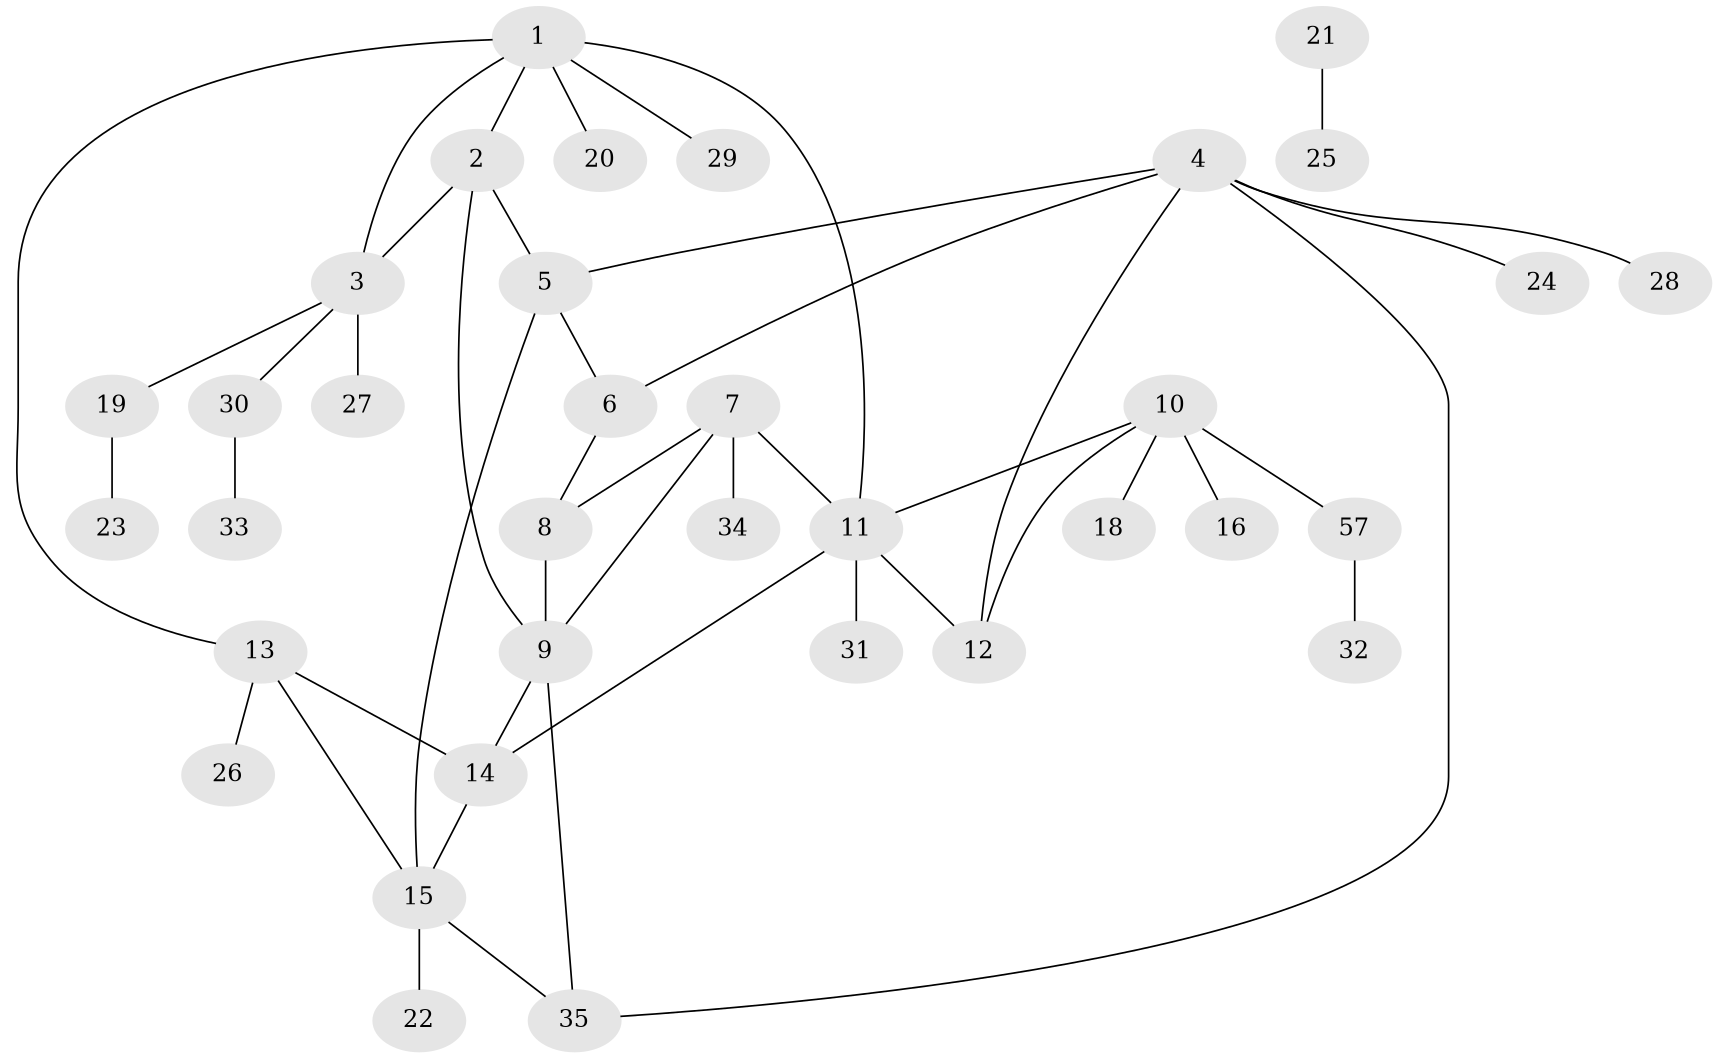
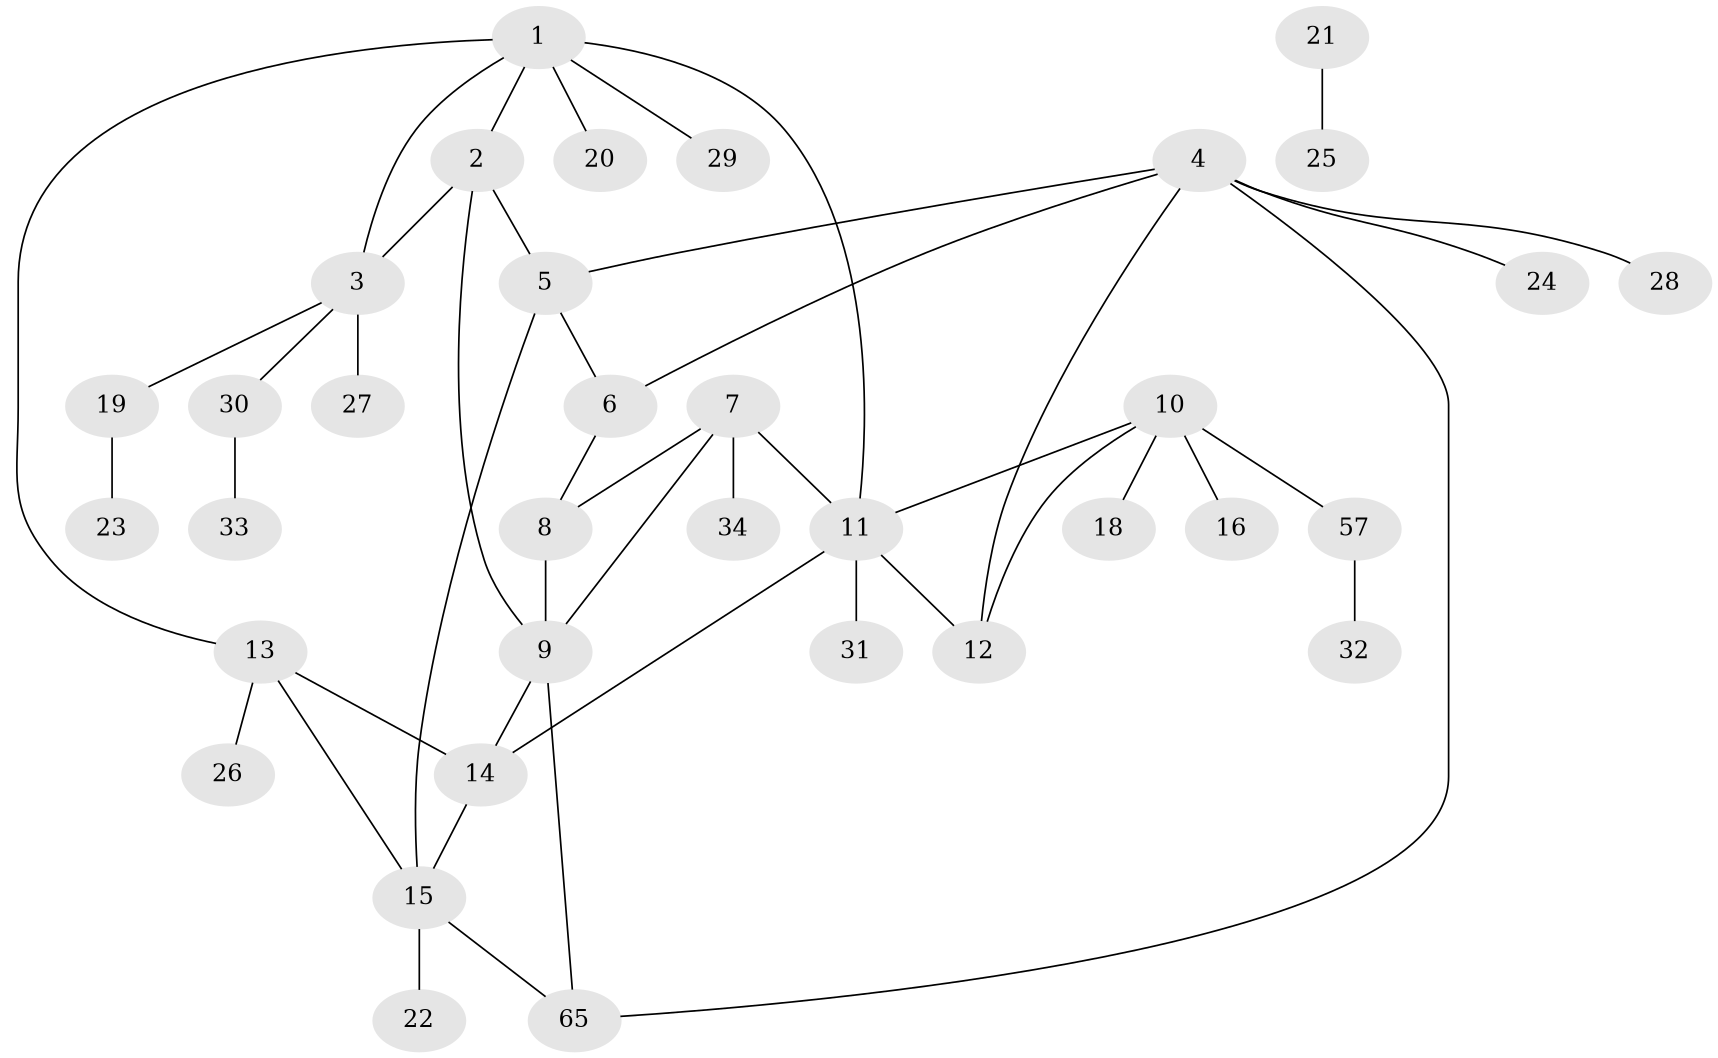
(575, 1021) -> (575, 1021)
